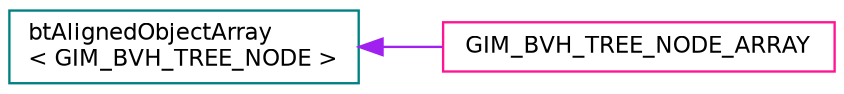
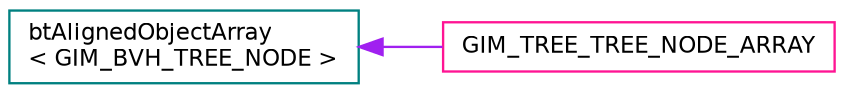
(639, 47) -> (639, 47)
